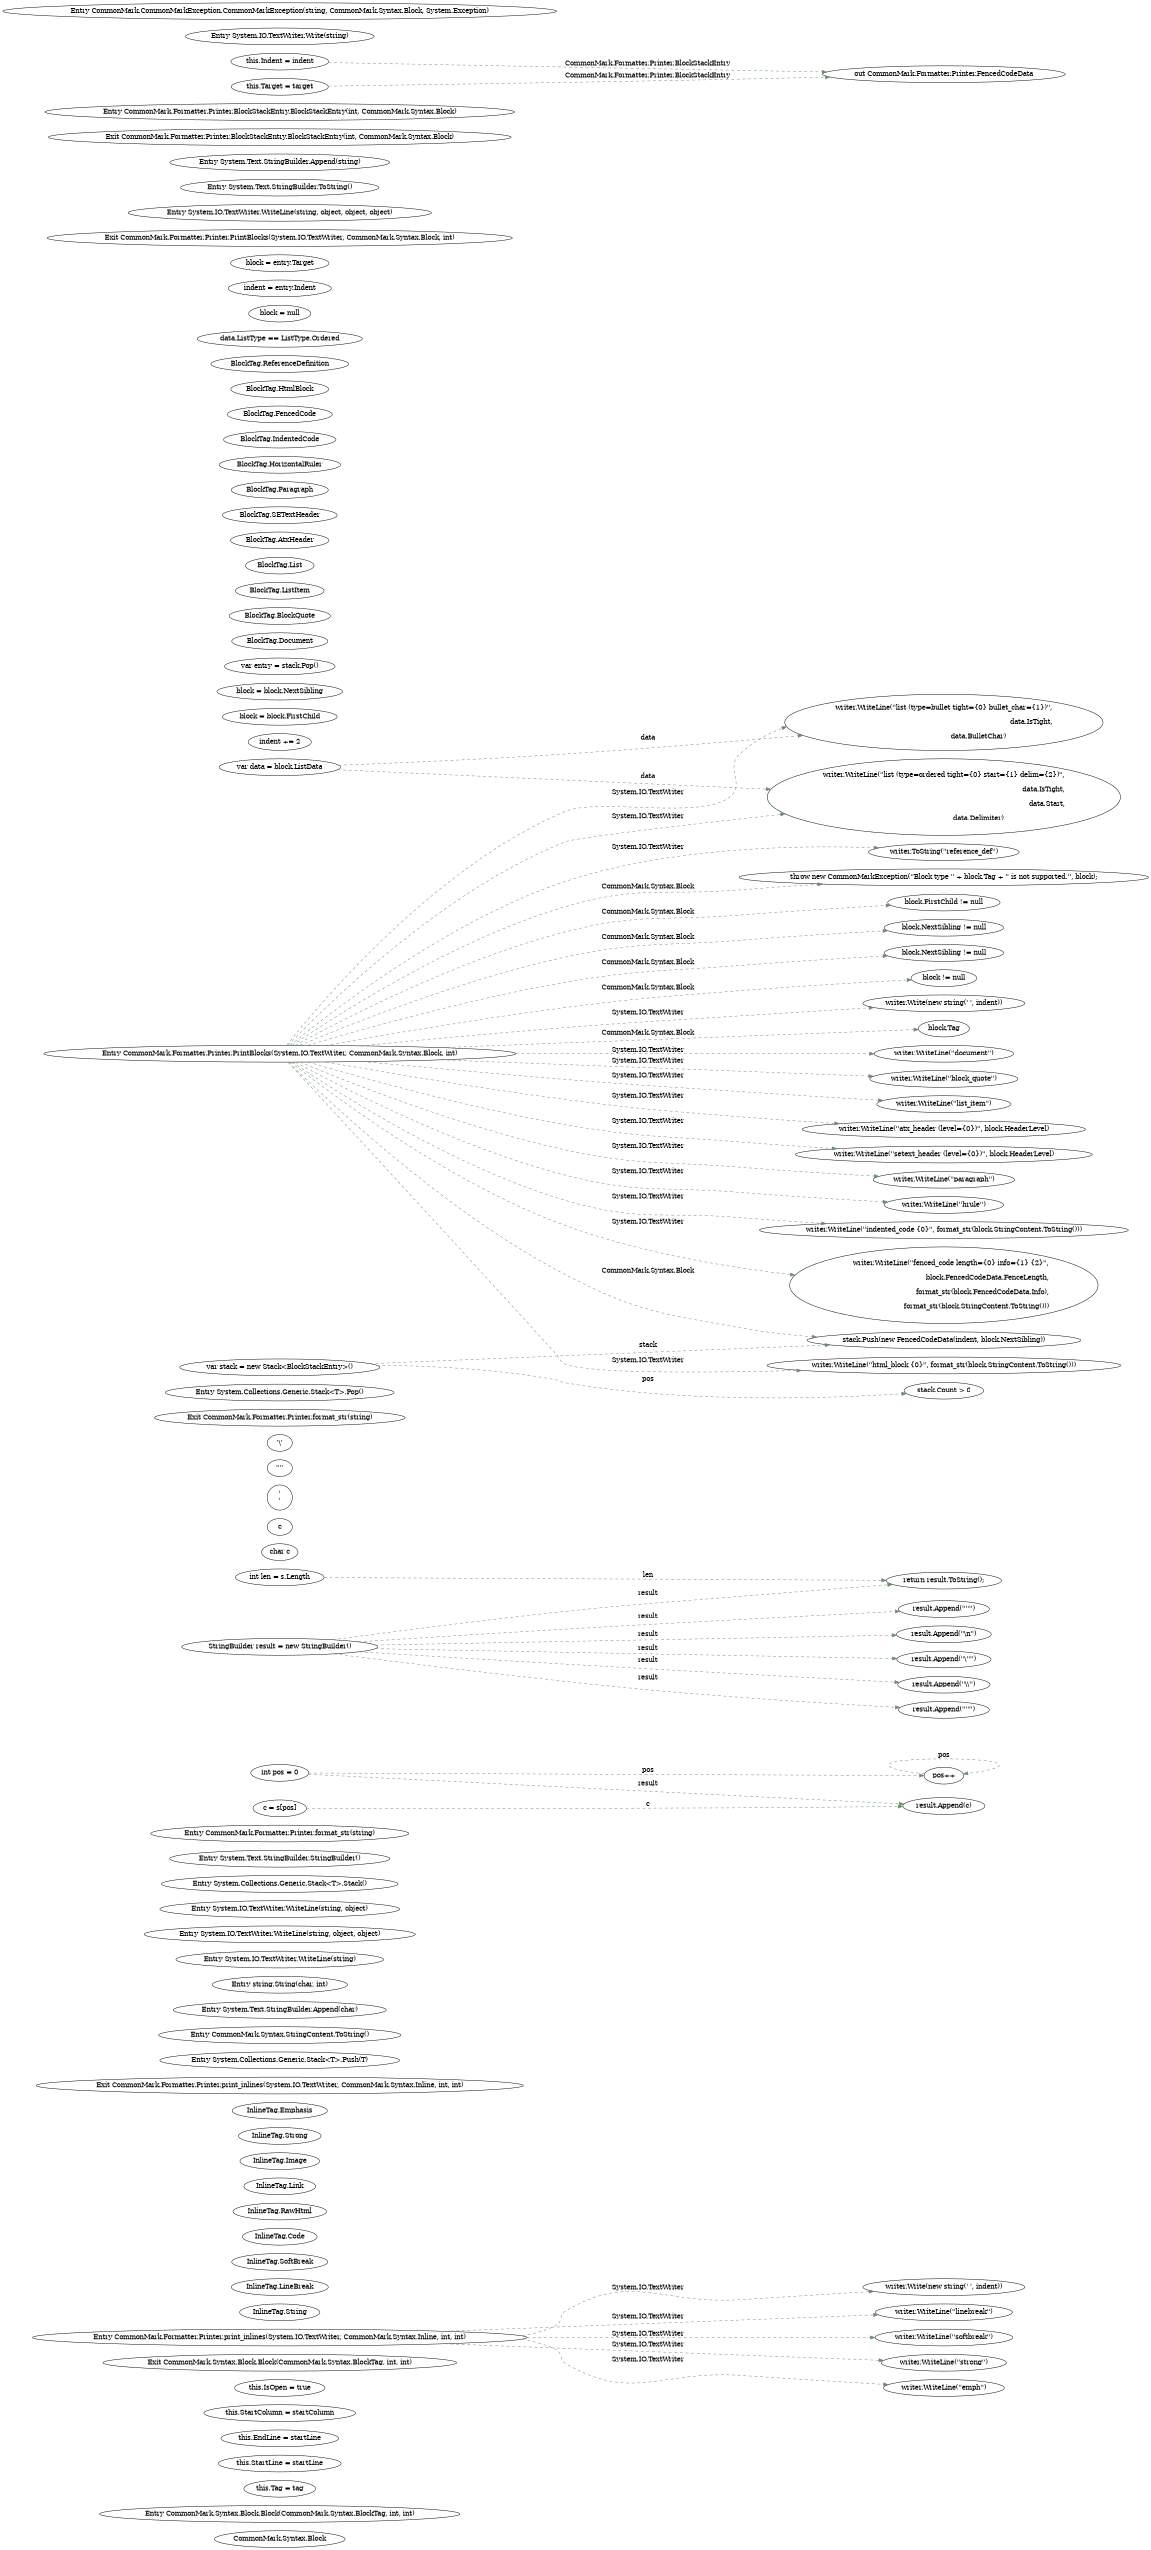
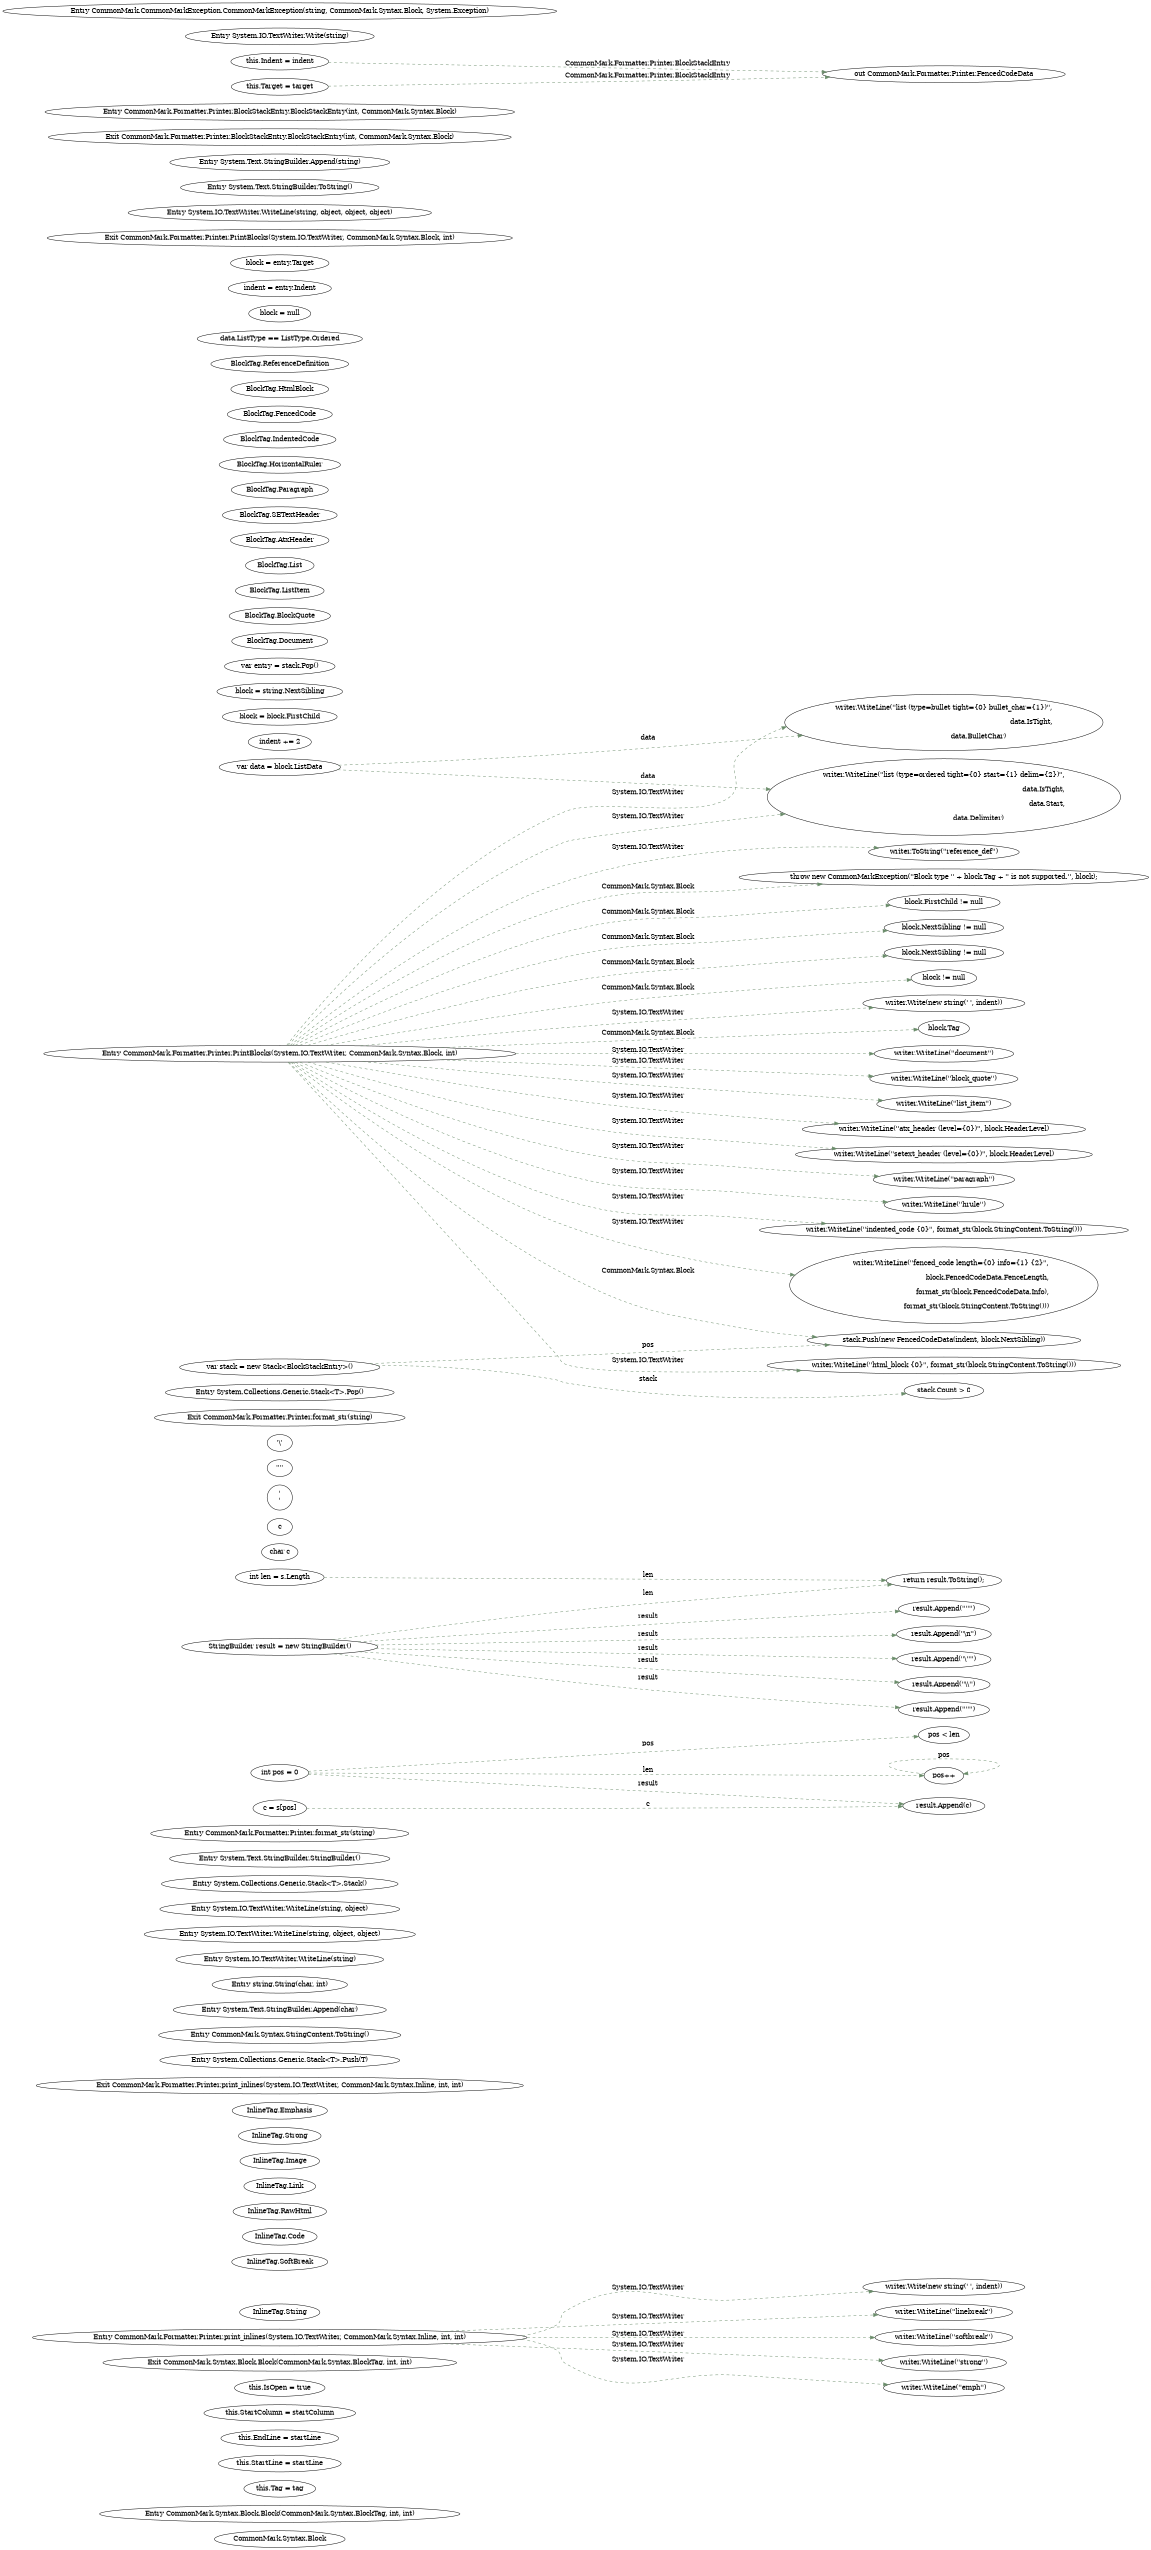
(280, 692) -> (280, 692)
(648, 1345) -> (648, 1345)
(648, 1379) -> (648, 1379)
(648, 1593) -> (648, 1593)
none -> (944, 1735)
(648, 1770) -> (648, 1770)
(280, 2287) -> none
